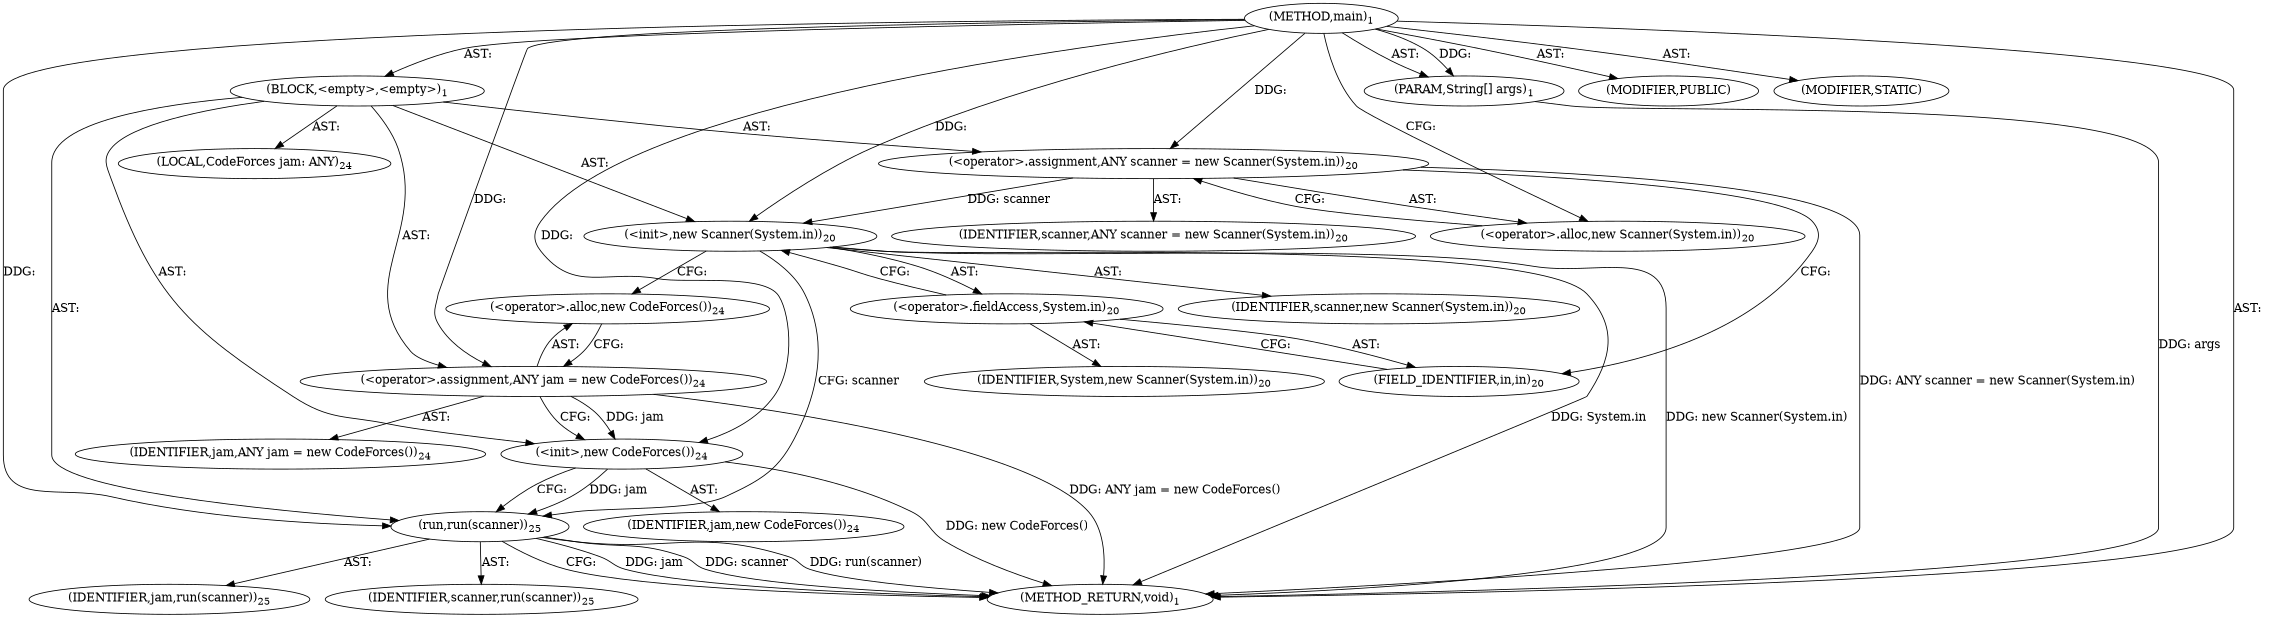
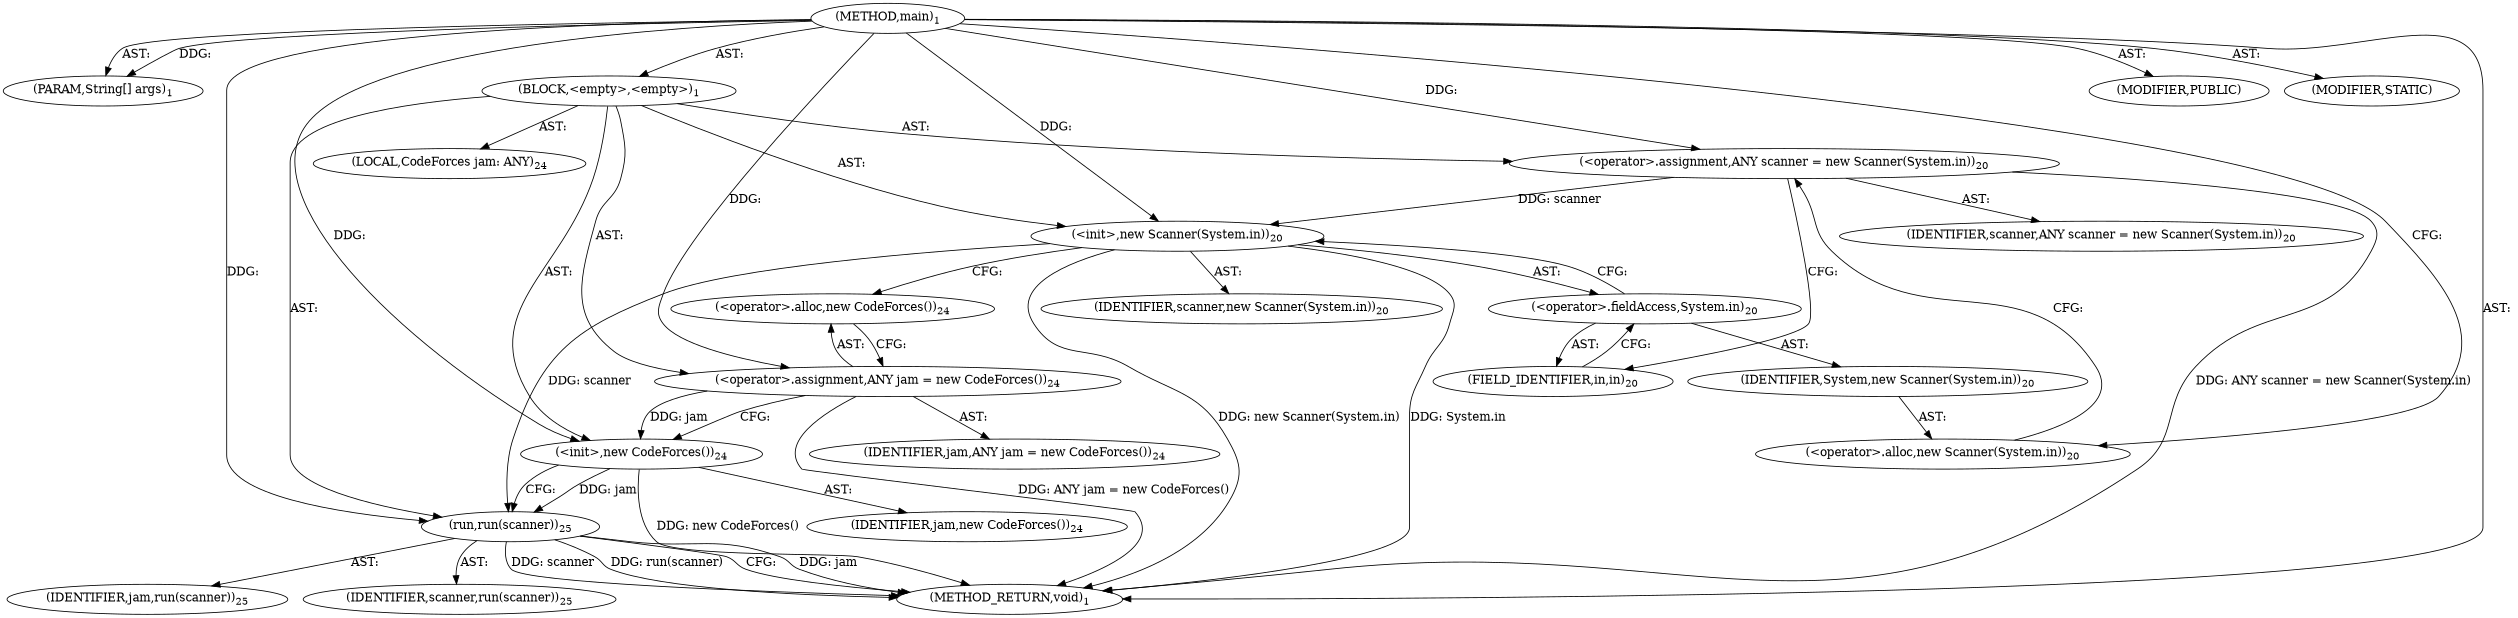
(1376, 201) -> (1913, 414)
(859, 381) -> (590, 381)
(2159, 500) -> none
